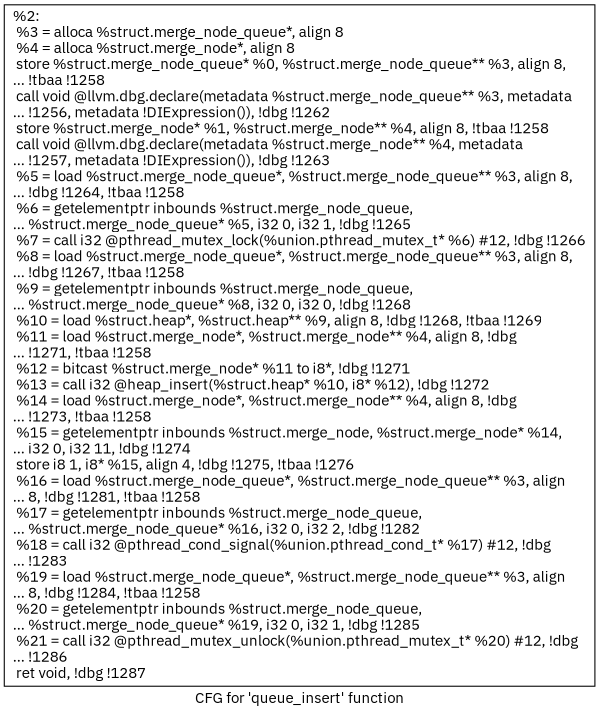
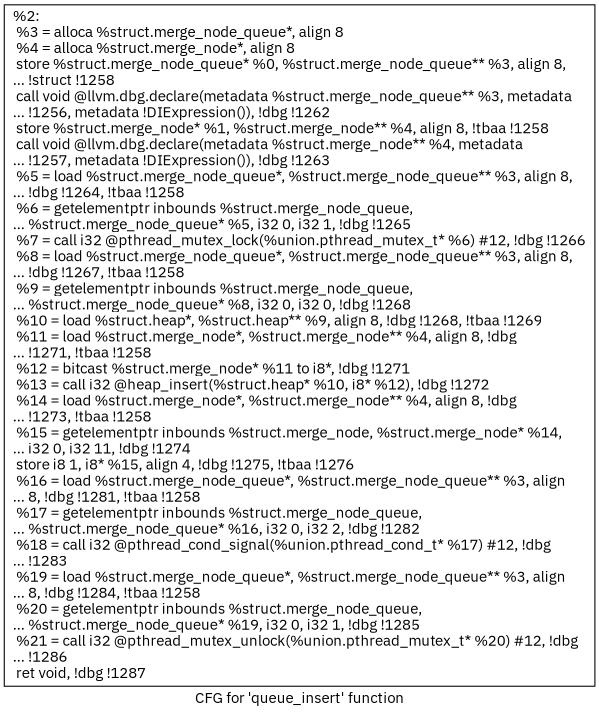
(59, 81) -> (64, 81)
